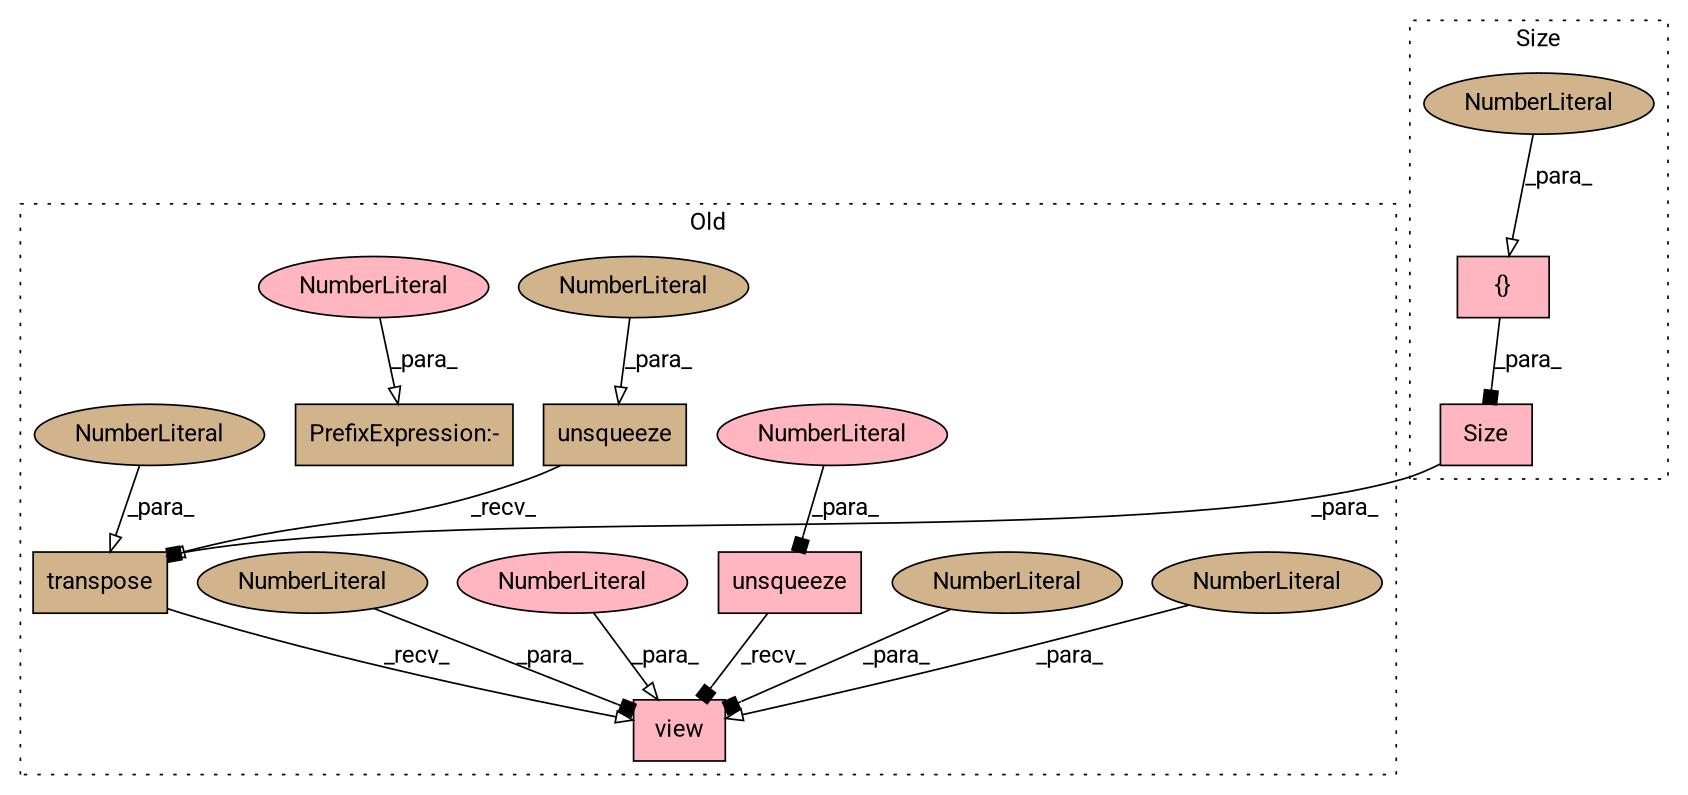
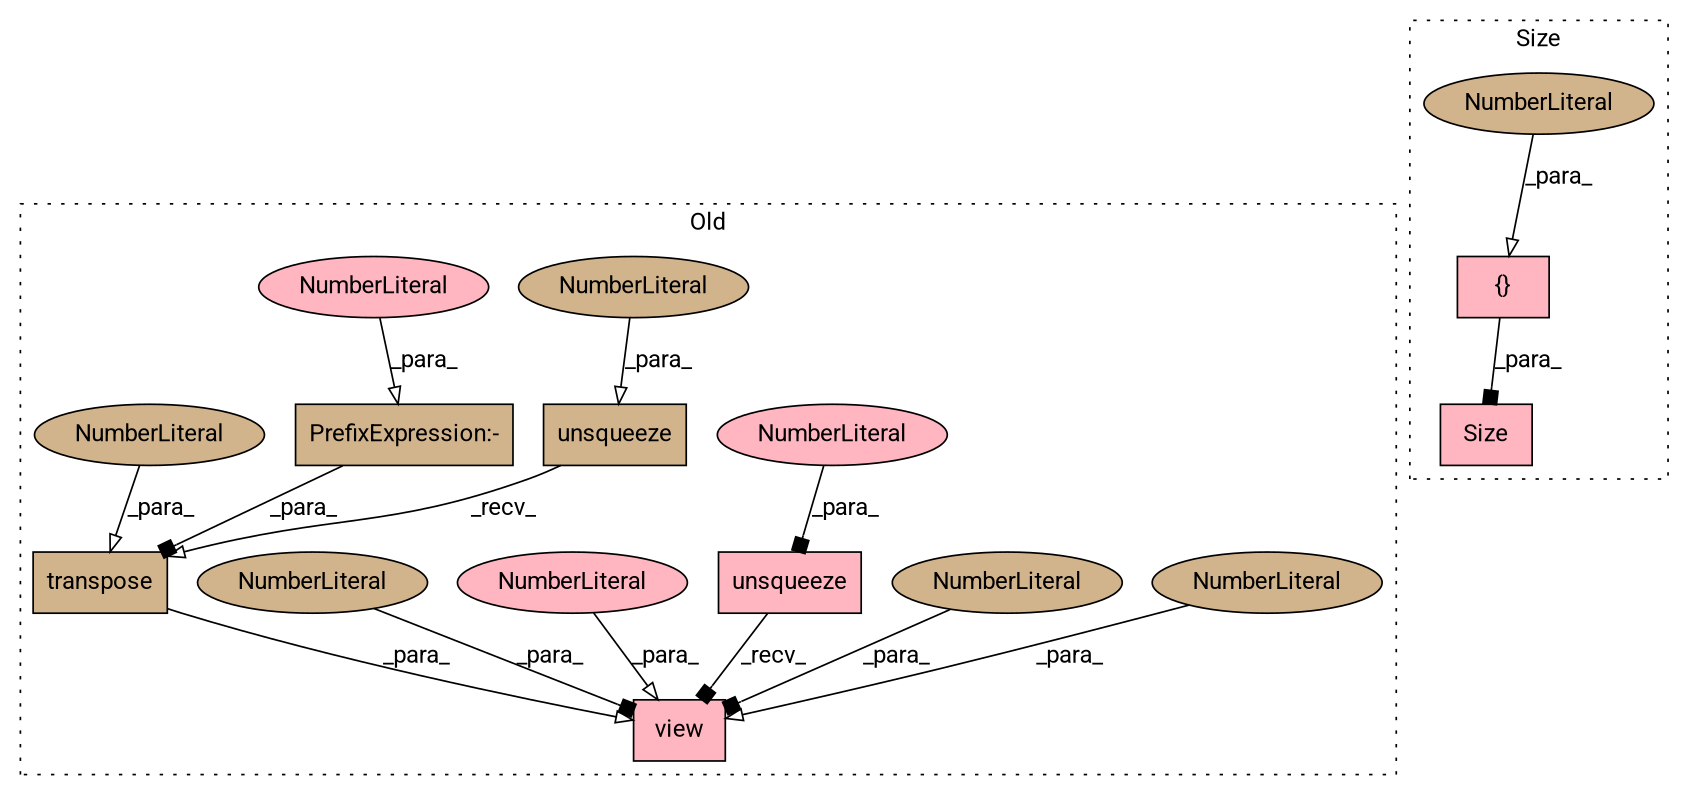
(846, 523) -> (260, 505)
(417, 657) -> (417, 657)
